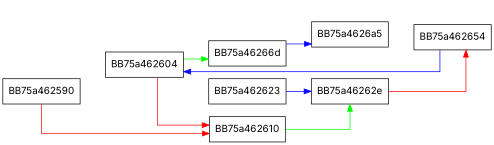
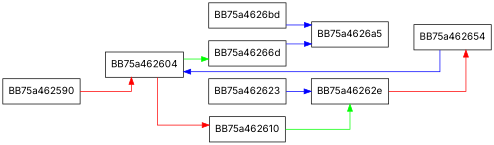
none -> (247, 15)
(107, 134) -> (109, 91)
